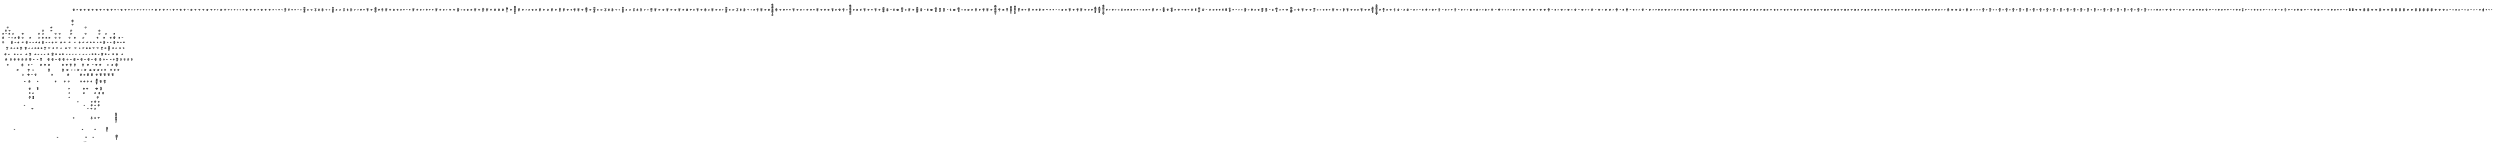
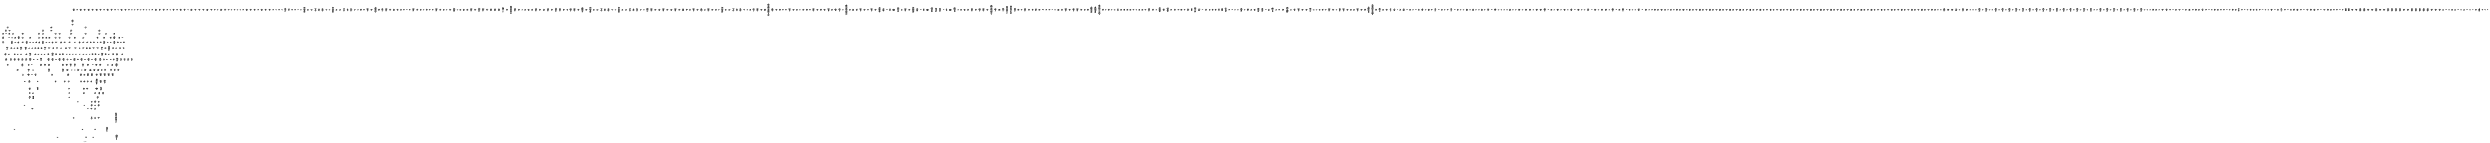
(450, 10) -> none
